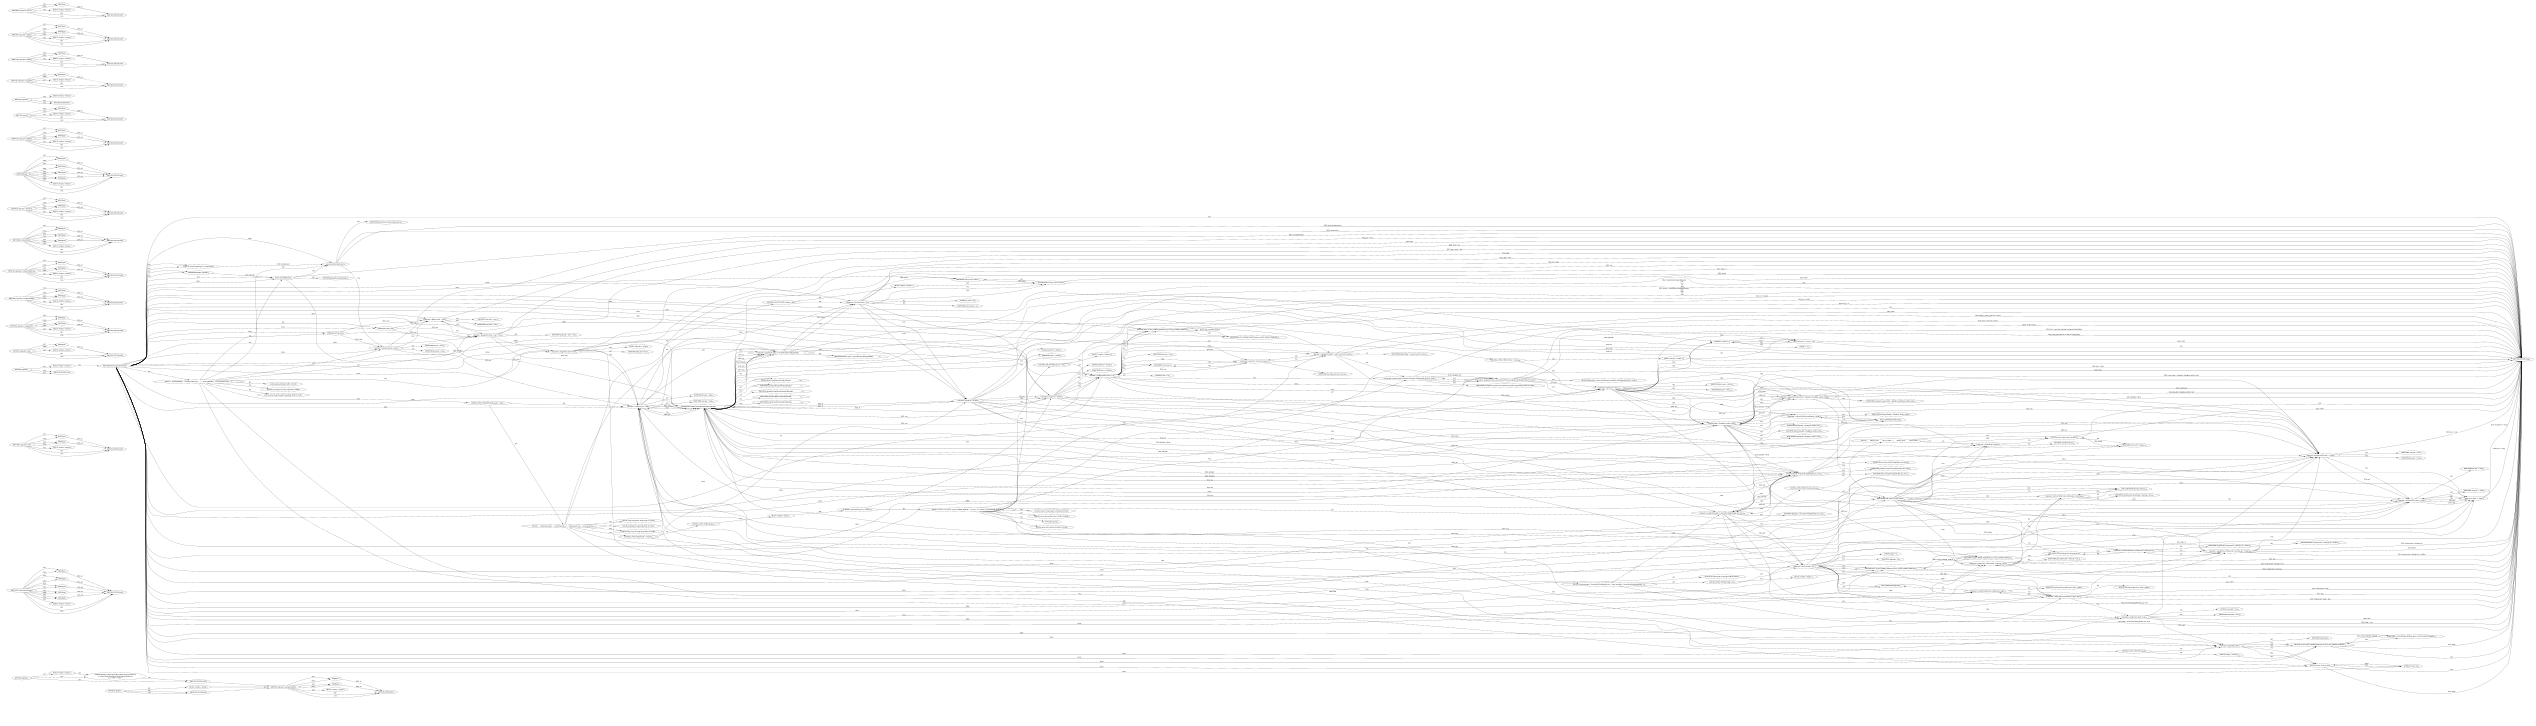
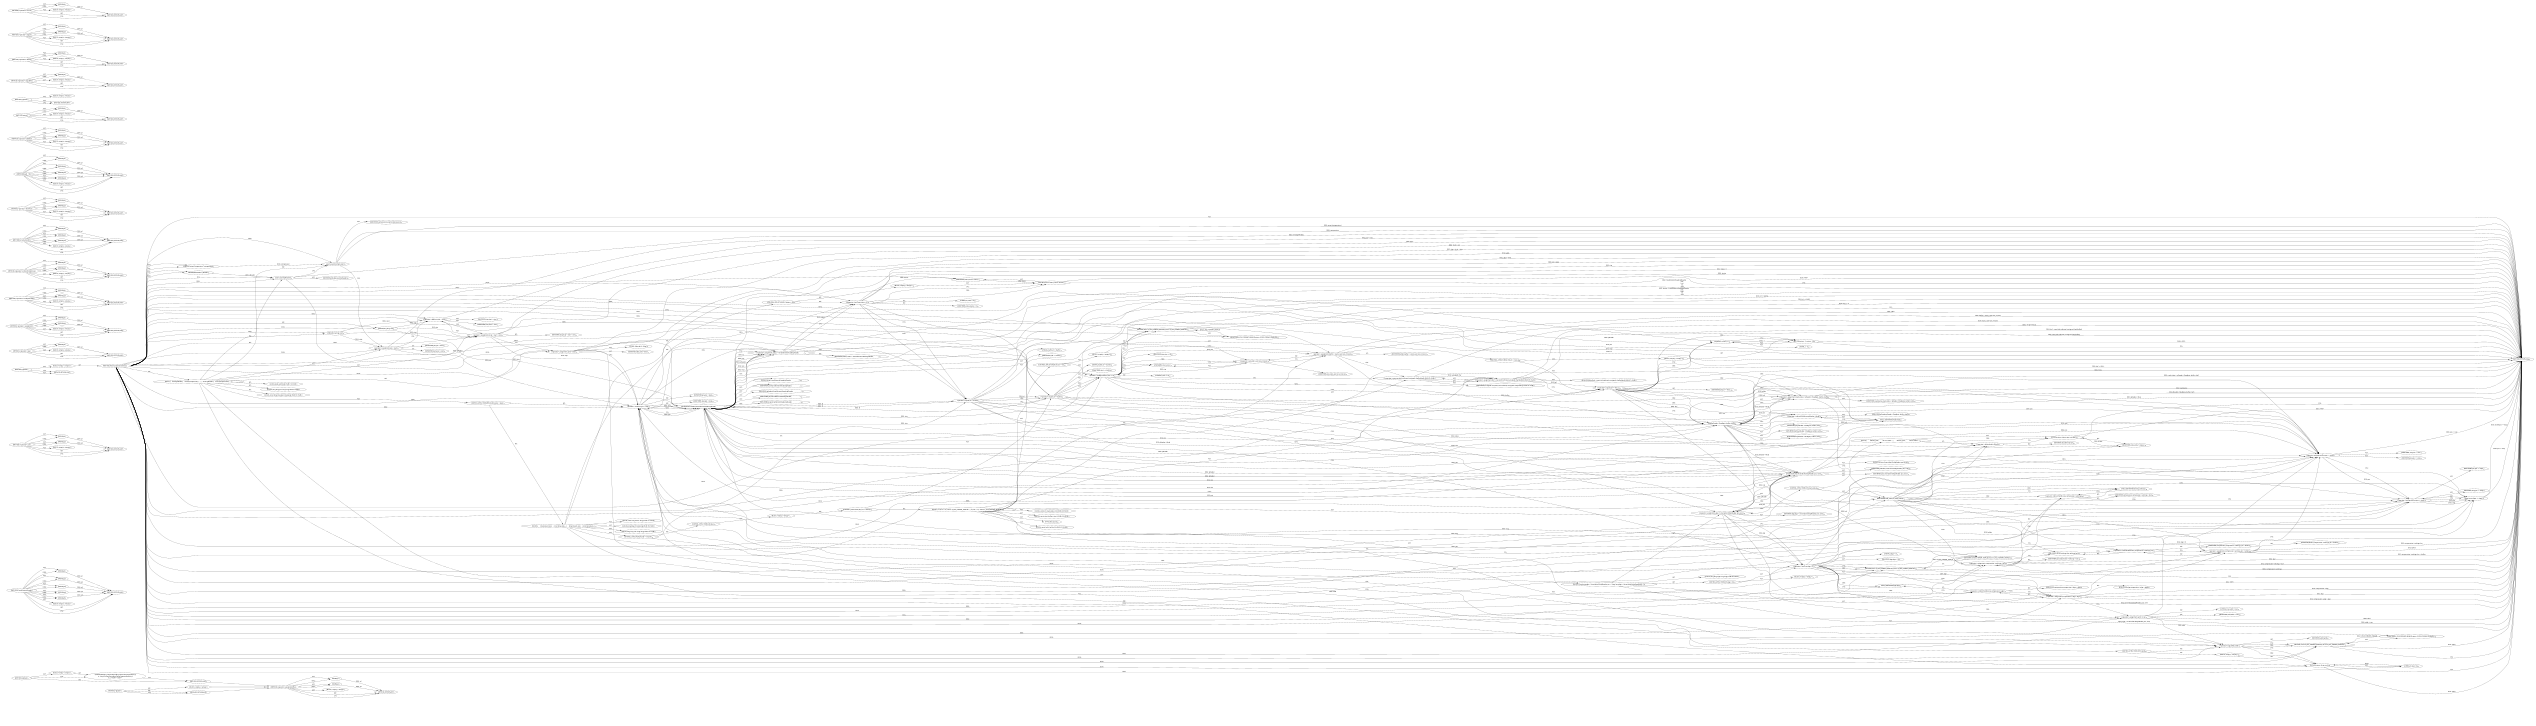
(1722, 385) -> none
